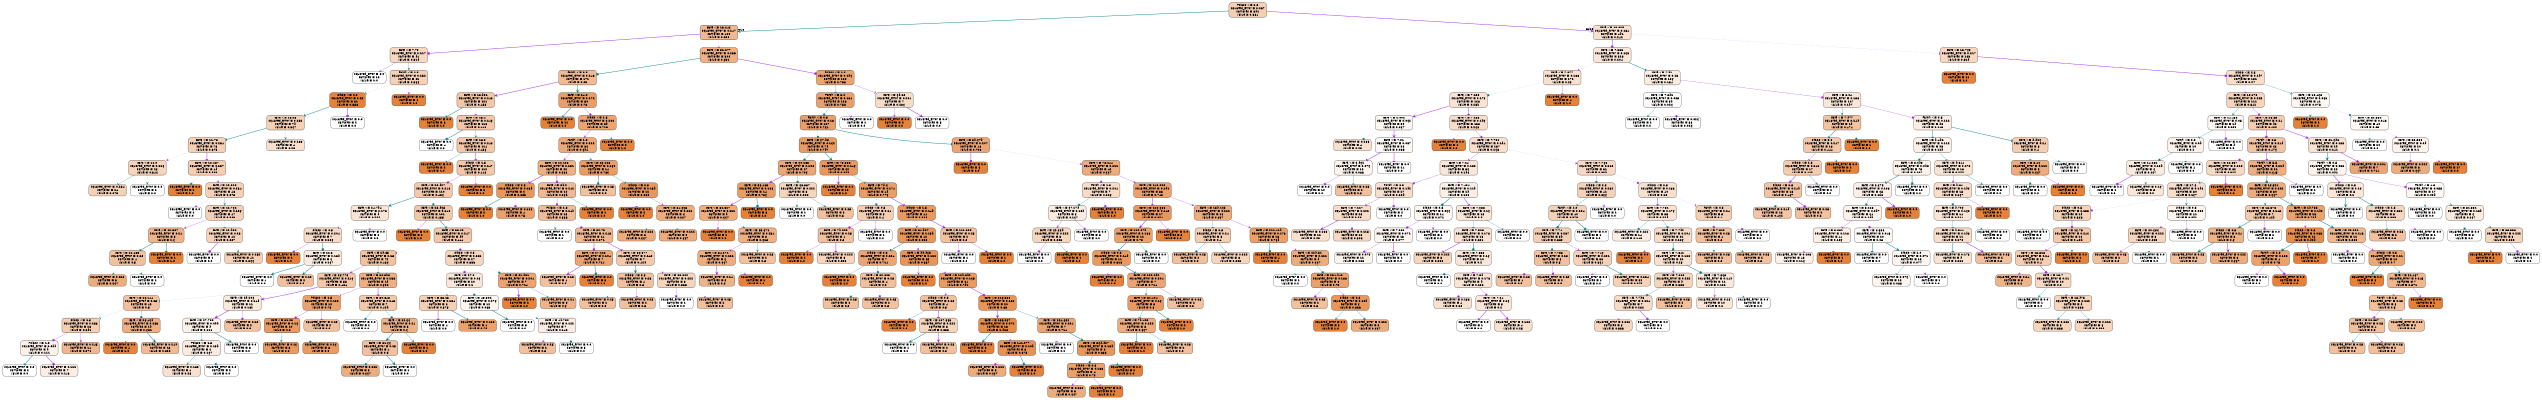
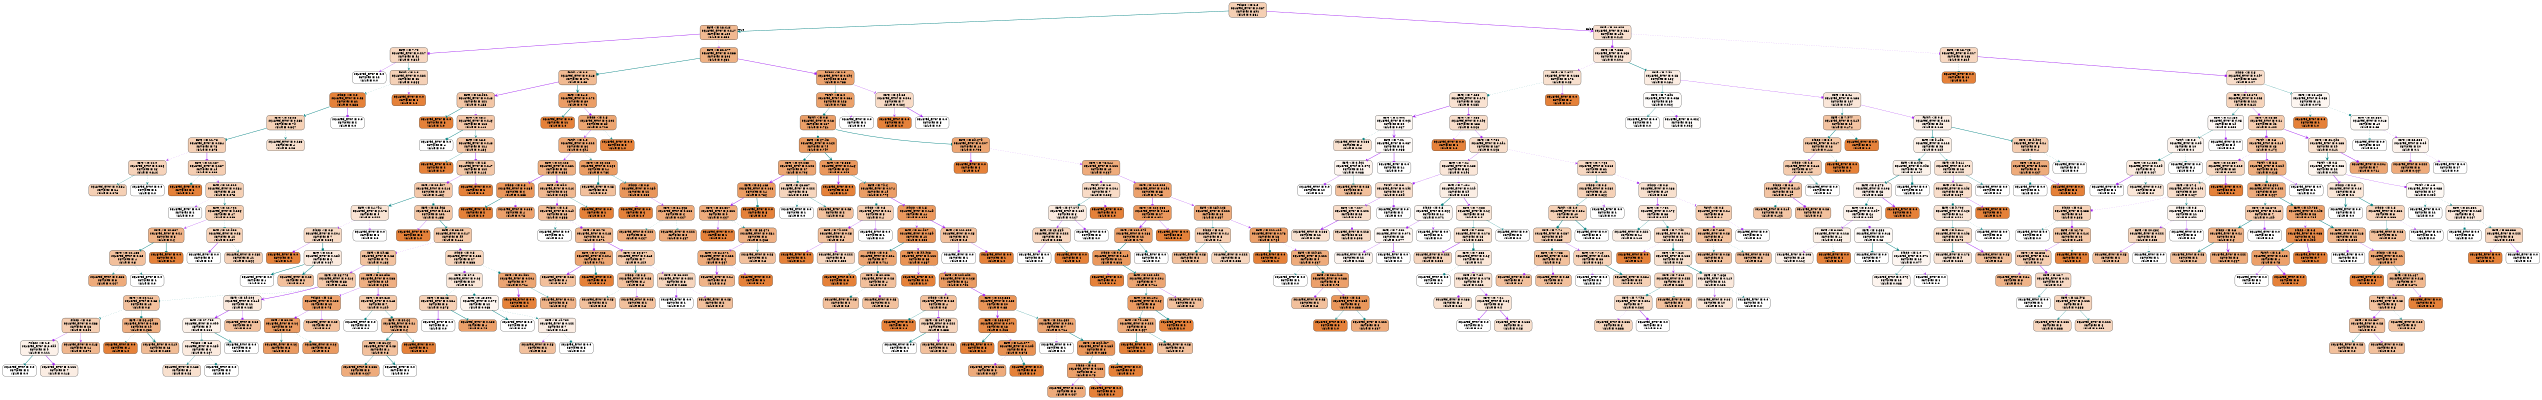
(2450, 168) -> (2450, 168)
